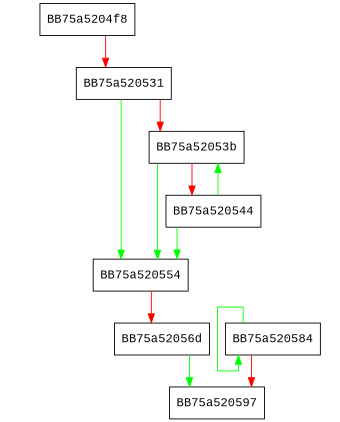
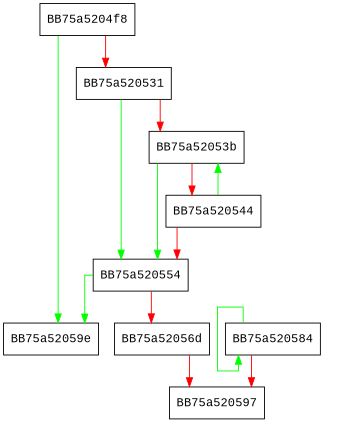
(177, 239) -> (177, 239)
none -> (51, 339)
(189, 366) -> (189, 366)
